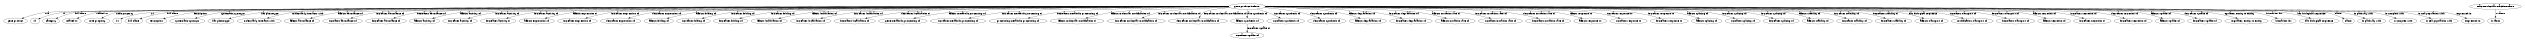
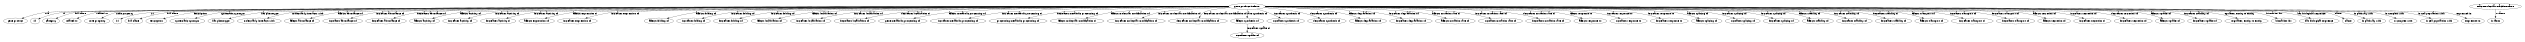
(1923, 14) -> (1923, 14)
(2196, 14) -> (2196, 14)
(621, 21) -> none
(1972, 21) -> (1972, 21)
